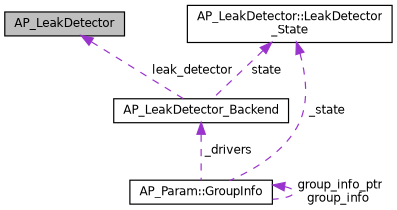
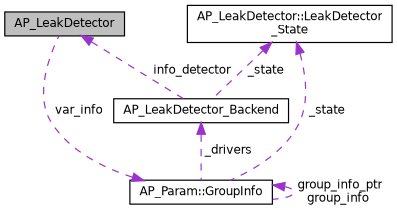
(190, 71) -> (190, 71)
(265, 71) -> (265, 71)
none -> (54, 126)
